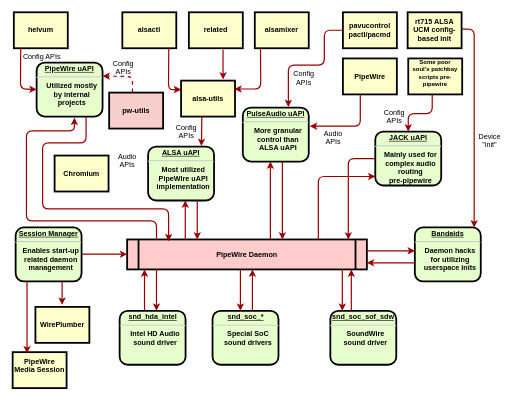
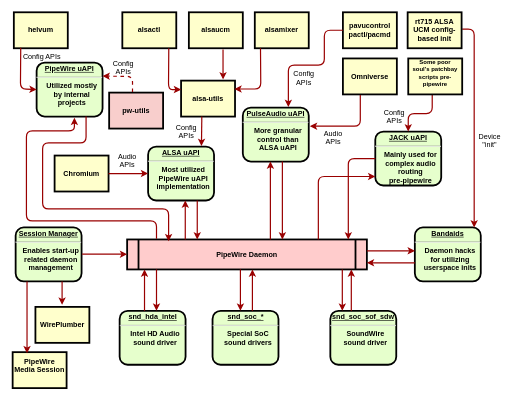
(216, 30) -> (216, 30)
(370, 77) -> (370, 77)
none -> (126, 174)
